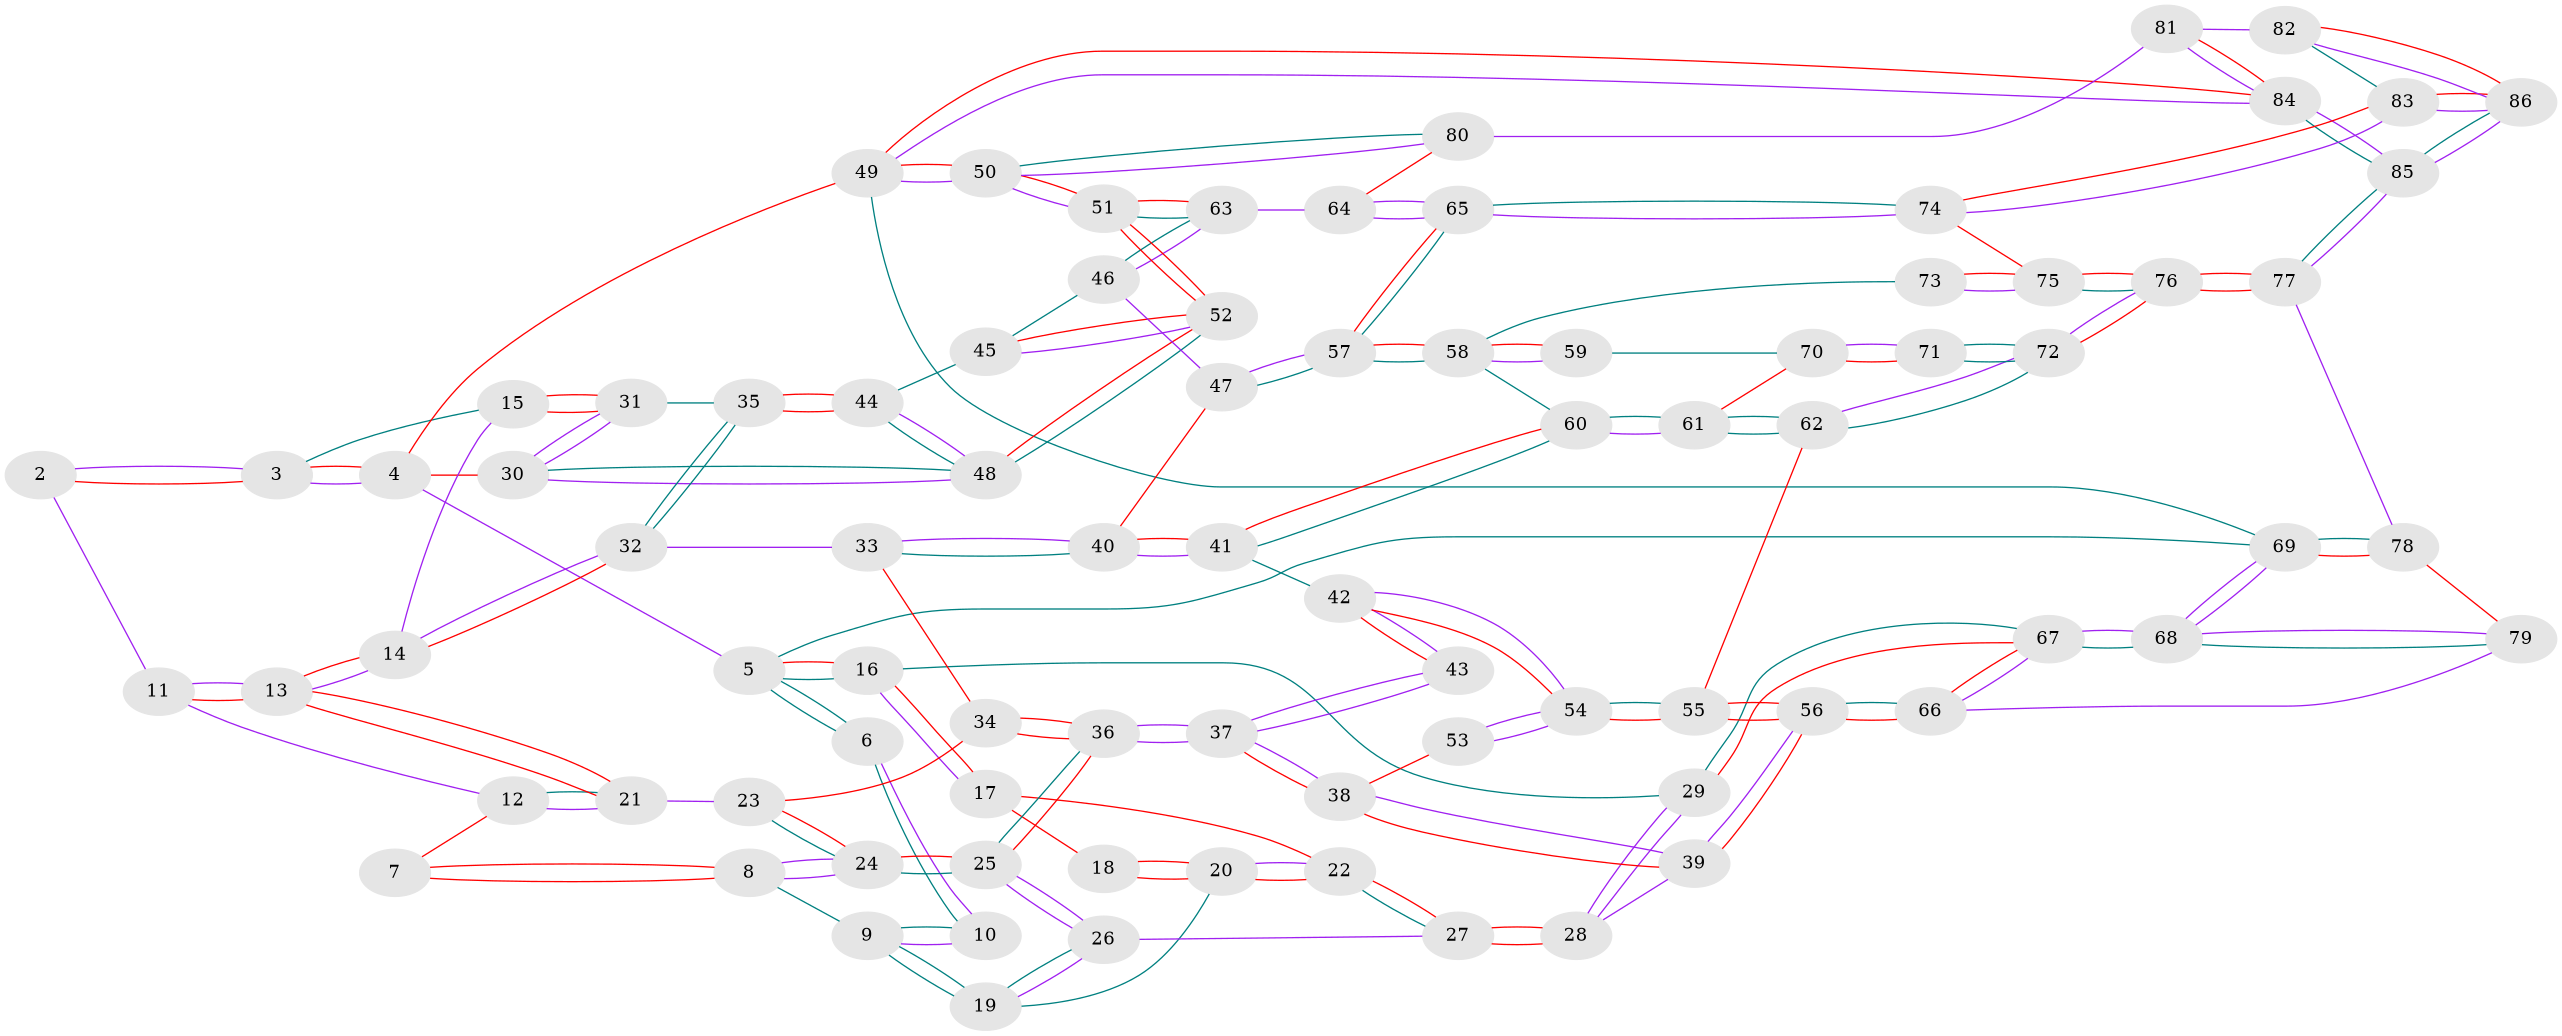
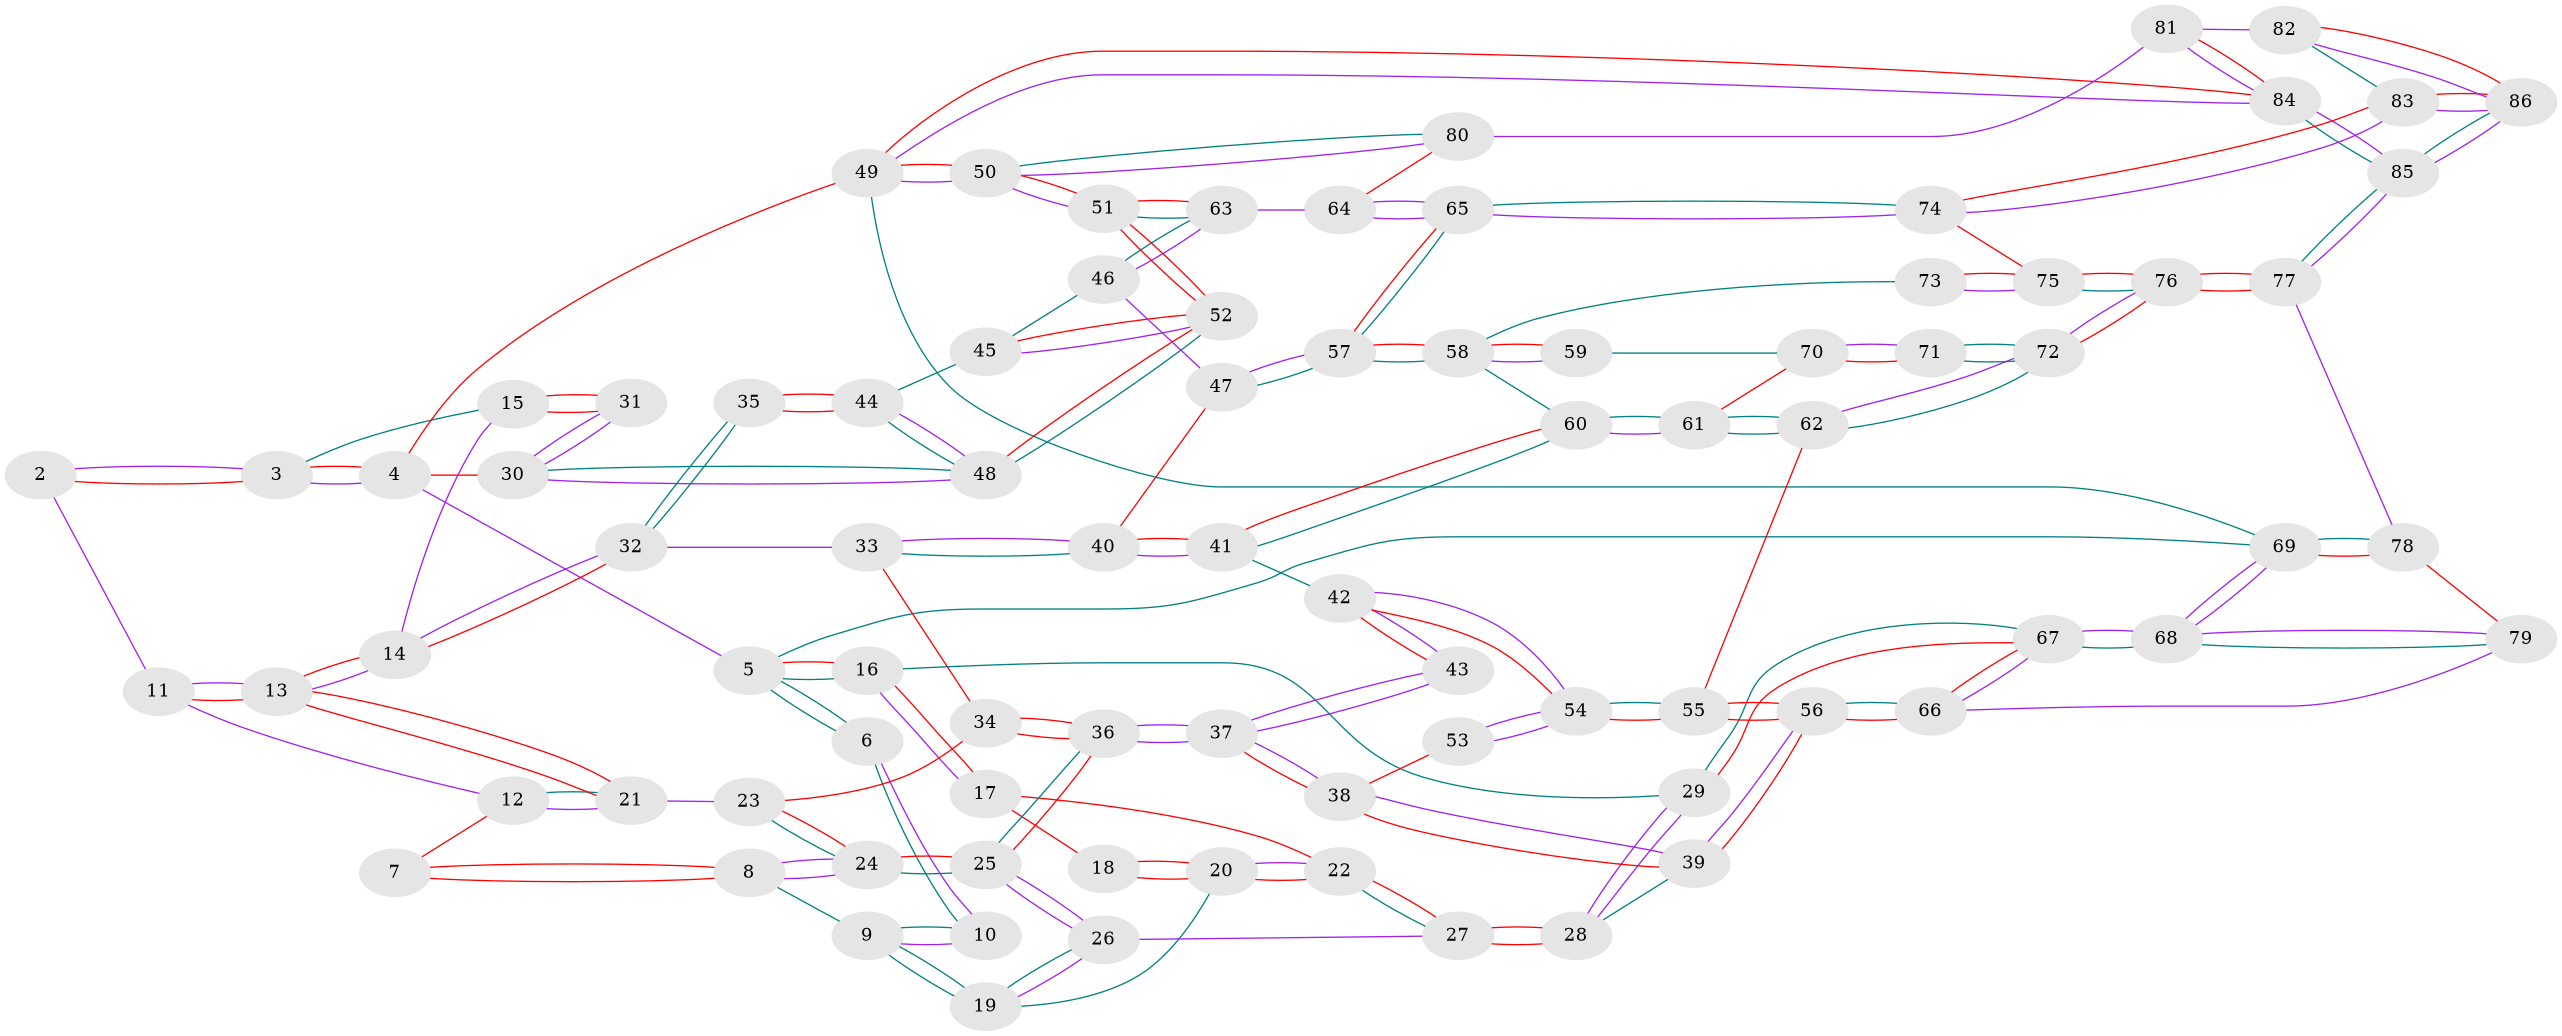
(691, 403) -> none
(1636, 900) -> (1636, 900)
